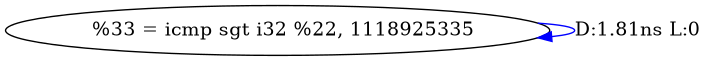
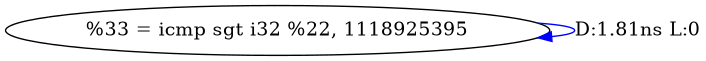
(278, 30) -> (278, 30)
